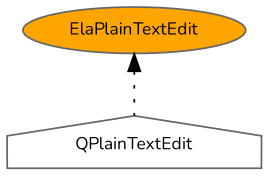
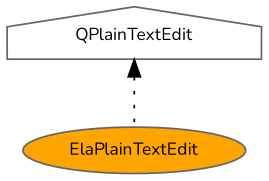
(134, 93) -> (134, 102)
